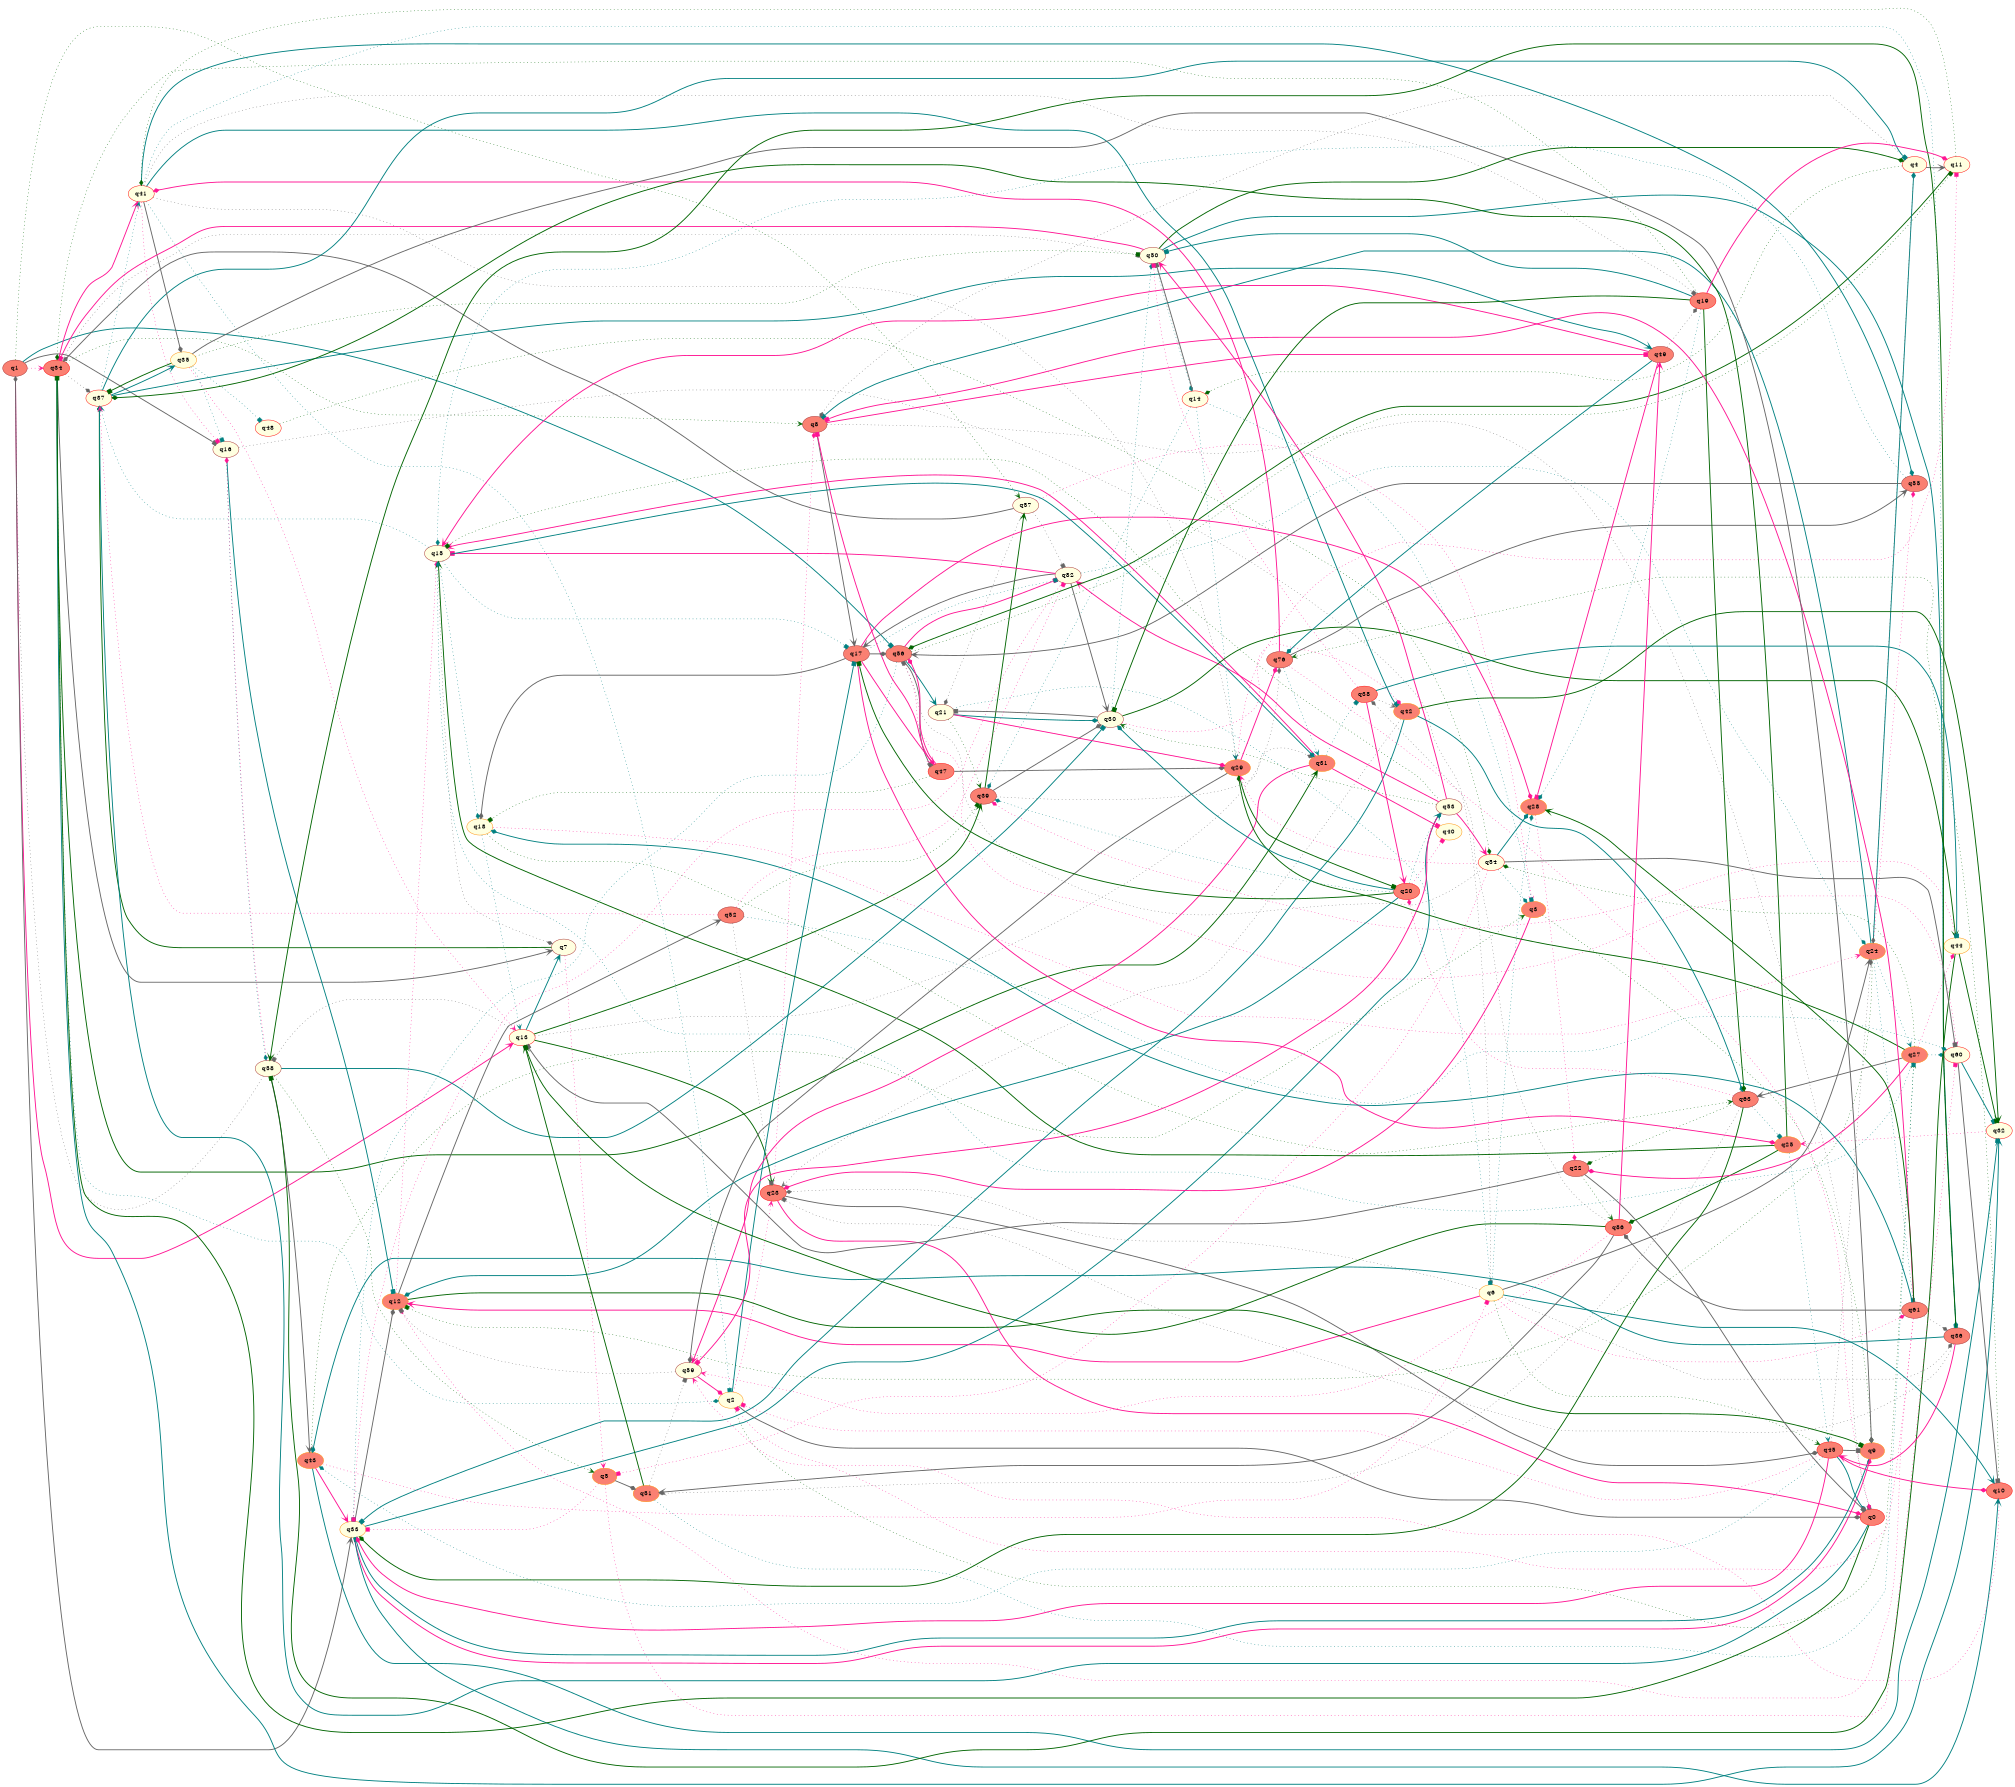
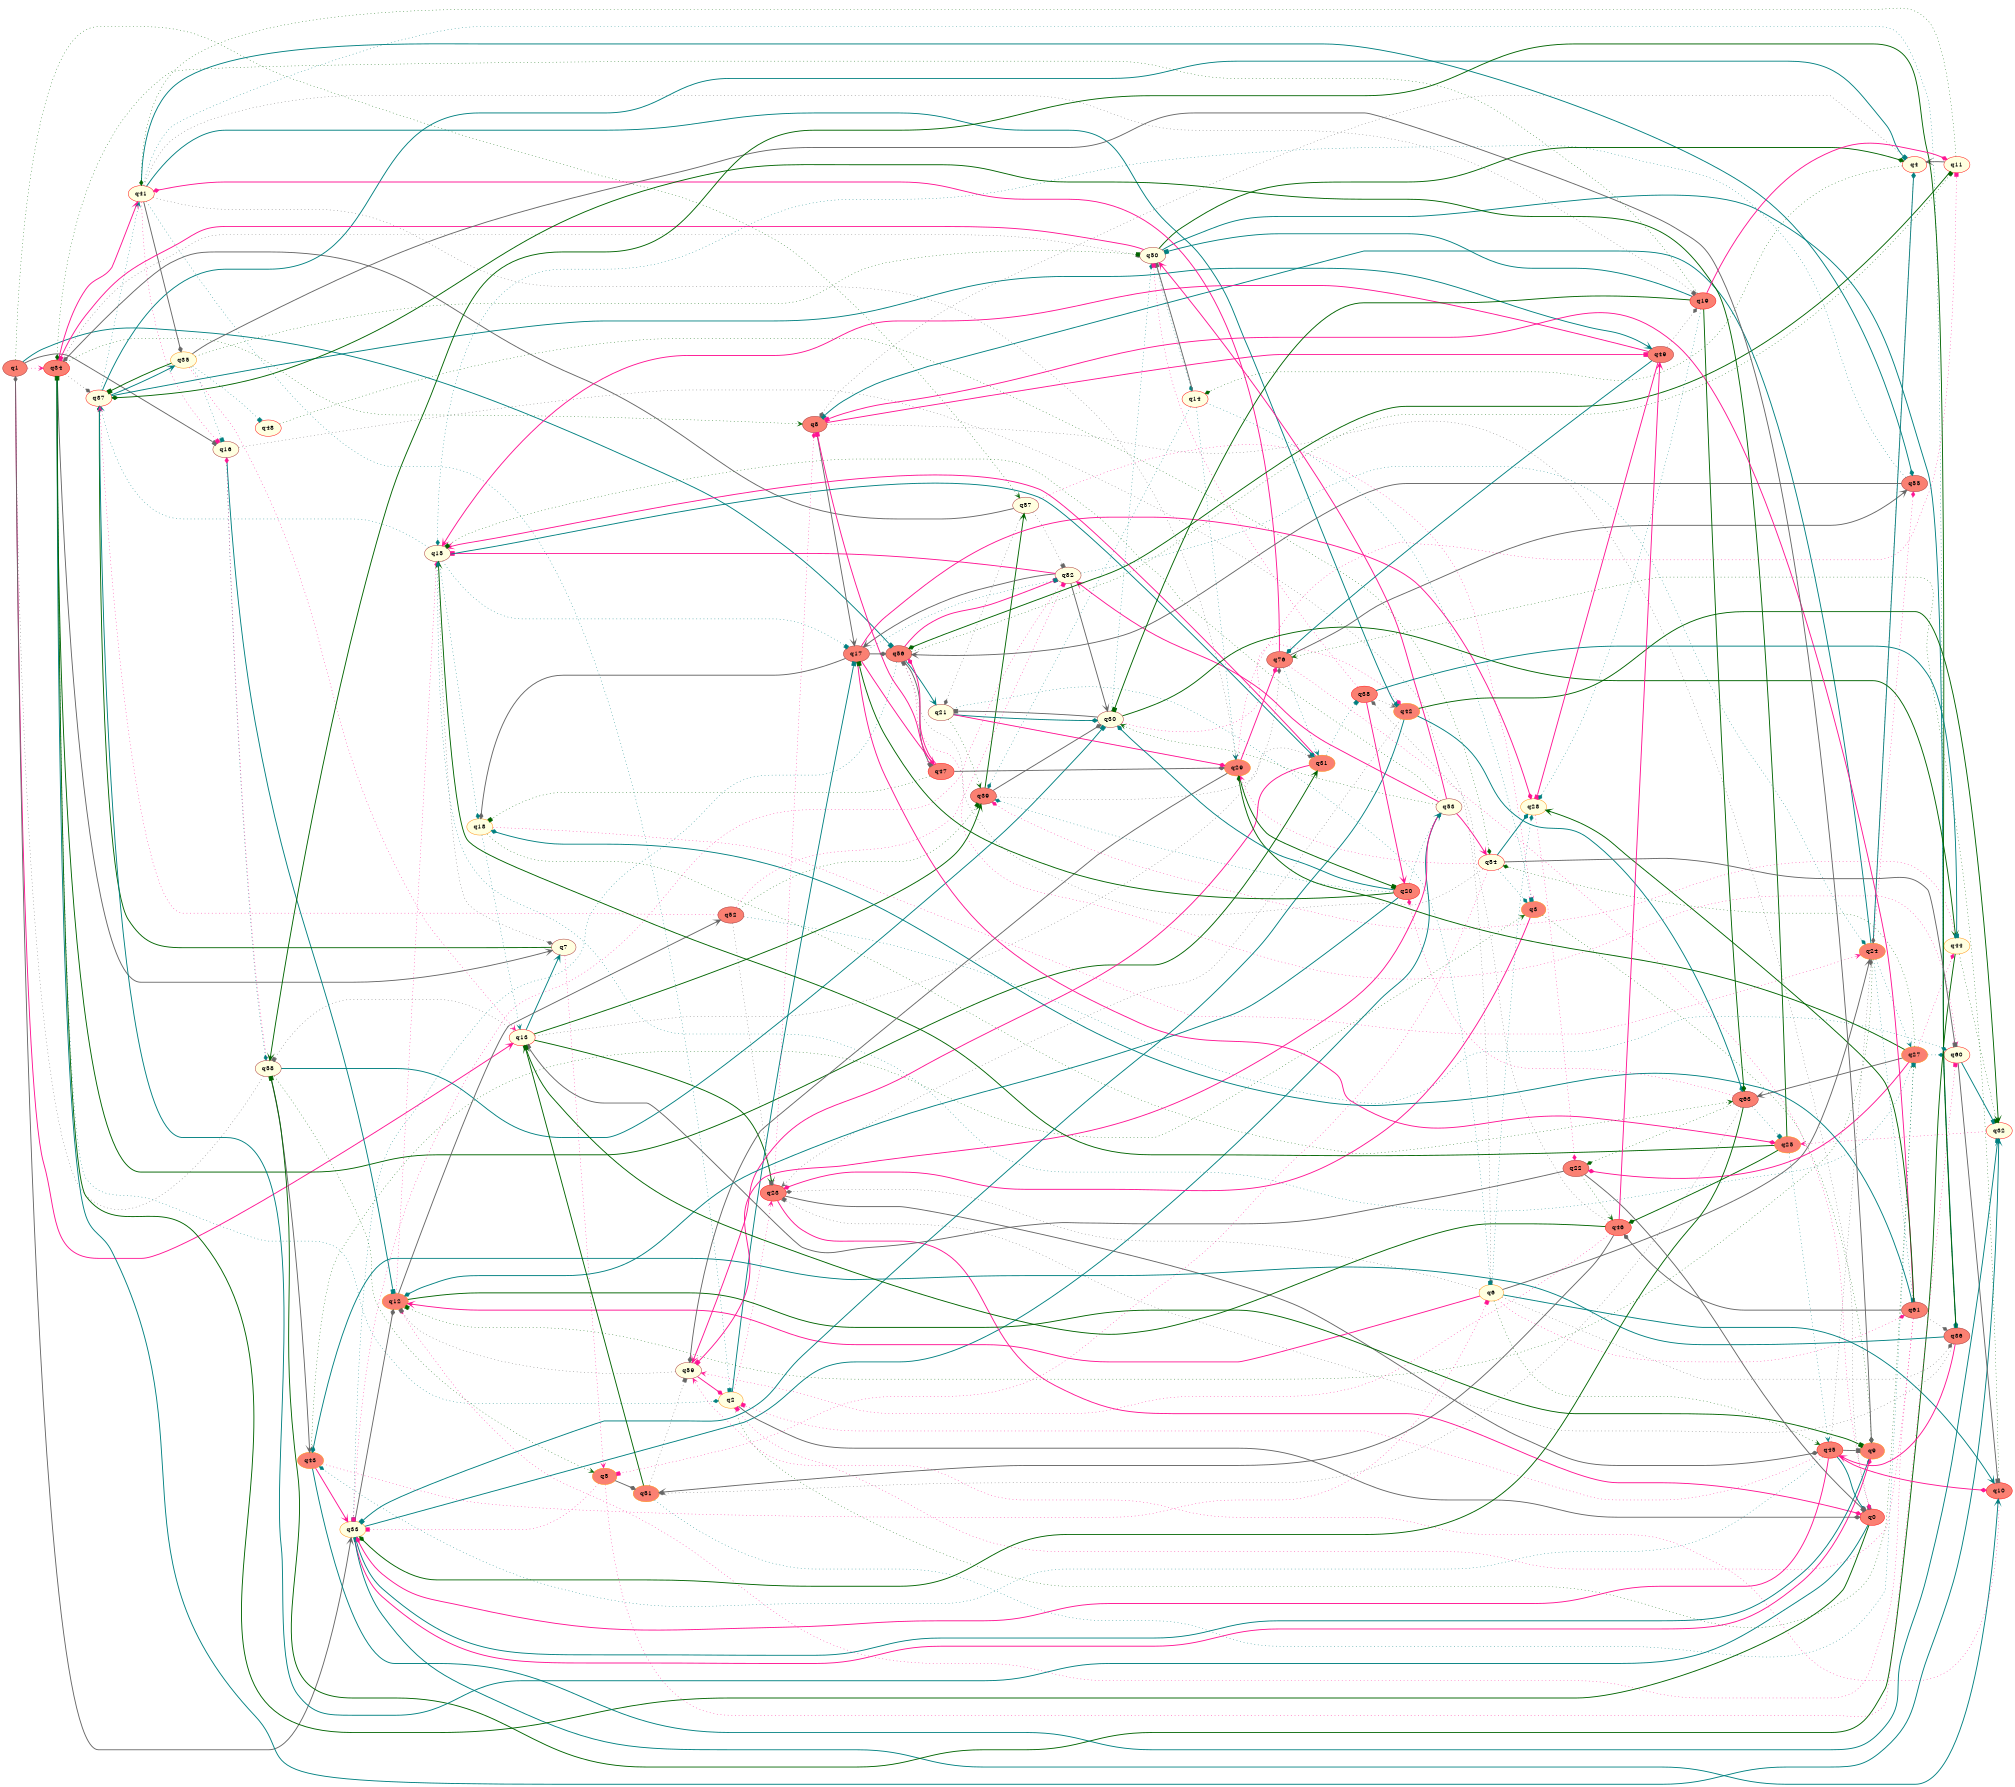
(1936, 168) -> (1938, 162)
(1534, 807) -> (1534, 807)
(1449, 832) -> none
(1975, 1024) -> (1975, 1024)
(1618, 1227) -> (1618, 1227)
